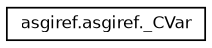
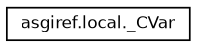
(106, 24) -> (98, 24)
